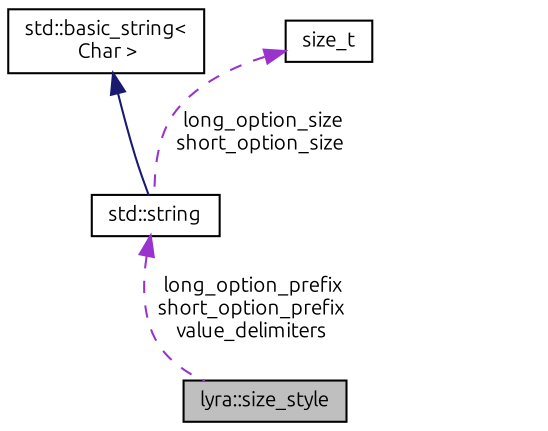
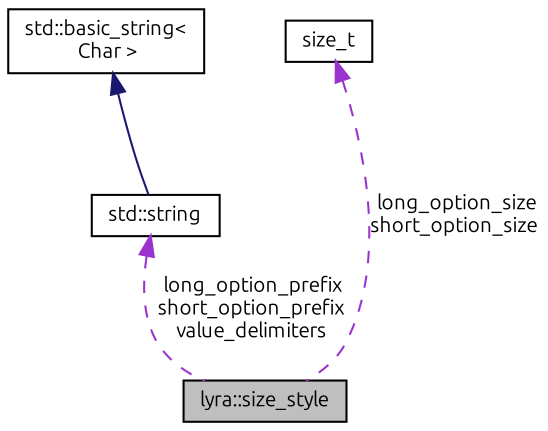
(182, 105) -> (369, 240)
